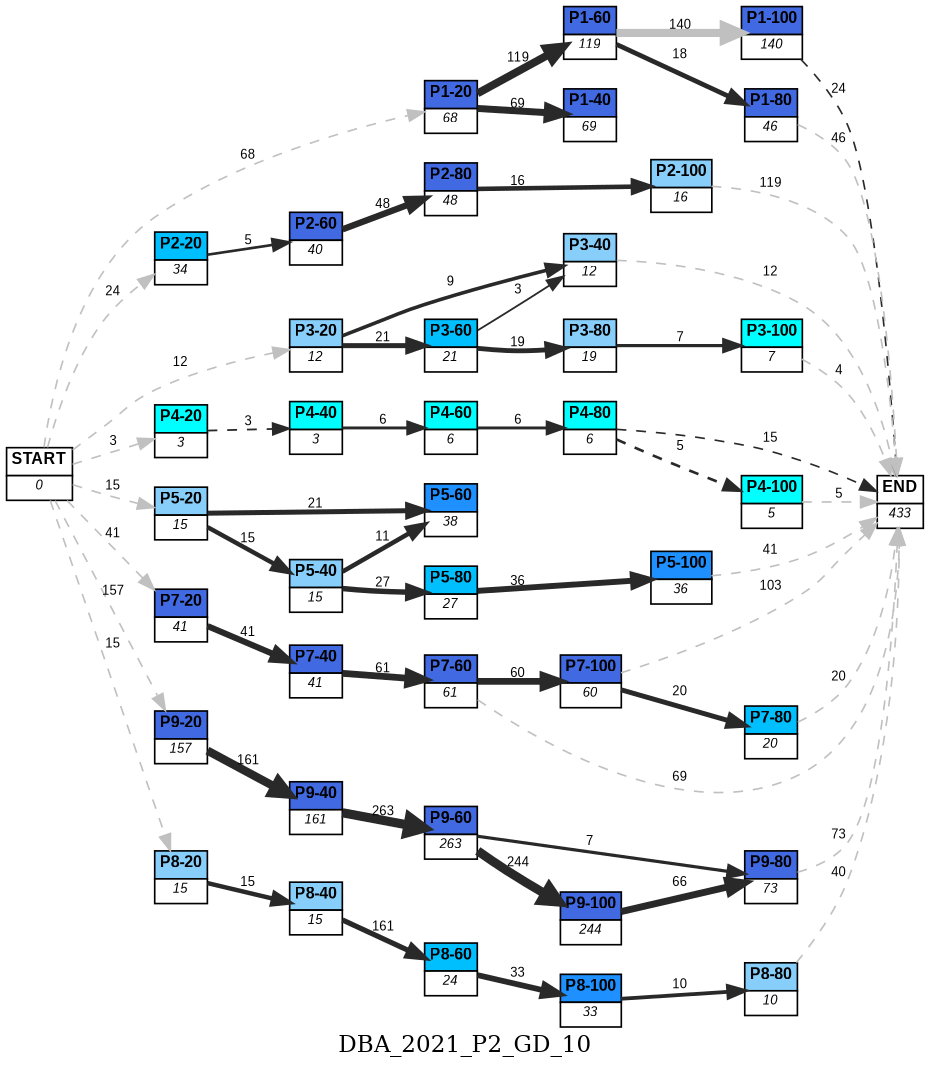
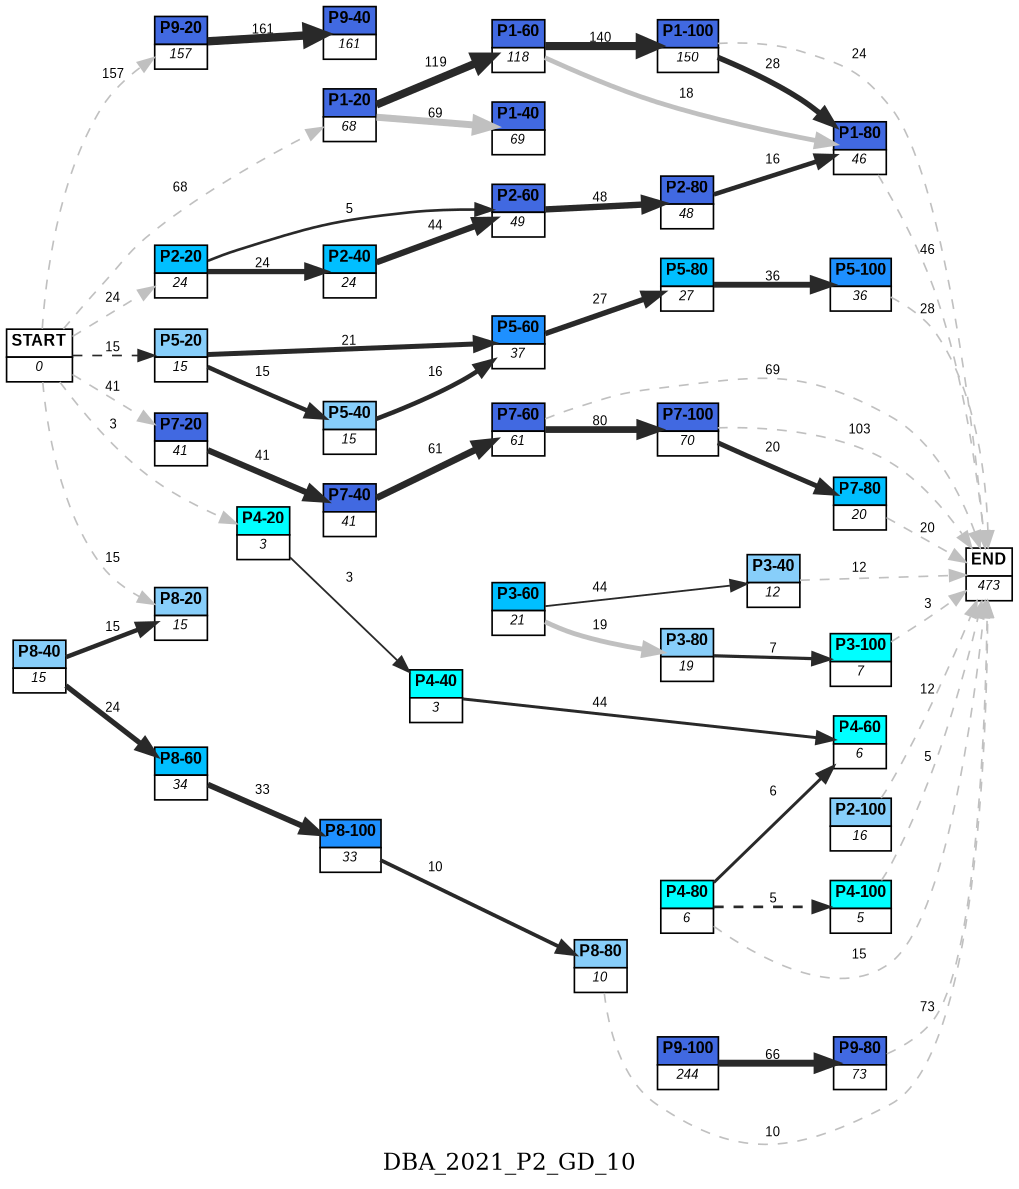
(670, 33) -> (592, 46)
(590, 44) -> (518, 58)
(772, 44) -> (688, 58)
(673, 70) -> (678, 108)
none -> (771, 82)
(512, 111) -> (426, 121)
(858, 158) -> (935, 221)
(771, 184) -> (928, 690)
(555, 188) -> (765, 178)
(316, 250) -> (518, 222)
(181, 270) -> (181, 283)
none -> (350, 272)
(518, 290) -> (601, 588)
(316, 346) -> none
(512, 351) -> (593, 639)
(839, 371) -> (928, 605)
(383, 421) -> (601, 704)
(512, 428) -> (767, 831)
(240, 430) -> (344, 609)
(742, 445) -> (932, 890)
(105, 495) -> (105, 356)
(900, 514) -> (989, 586)
(451, 522) -> (518, 354)
(383, 537) -> (436, 373)
(771, 551) -> (928, 310)
(375, 591) -> (595, 316)
(518, 674) -> (601, 422)
(591, 693) -> (688, 441)
(451, 833) -> none
(839, 873) -> (774, 1133)
(240, 891) -> (102, 643)
(383, 927) -> (114, 709)
(451, 981) -> (181, 785)
